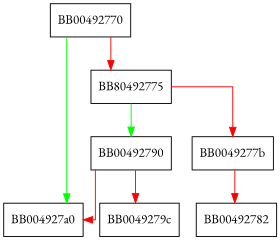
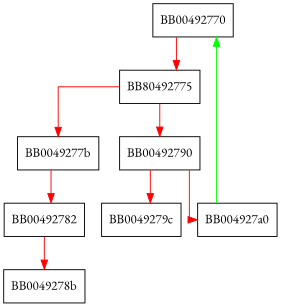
(67, 115) -> (217, 125)
(131, 115) -> (160, 115)
none -> (44, 286)
